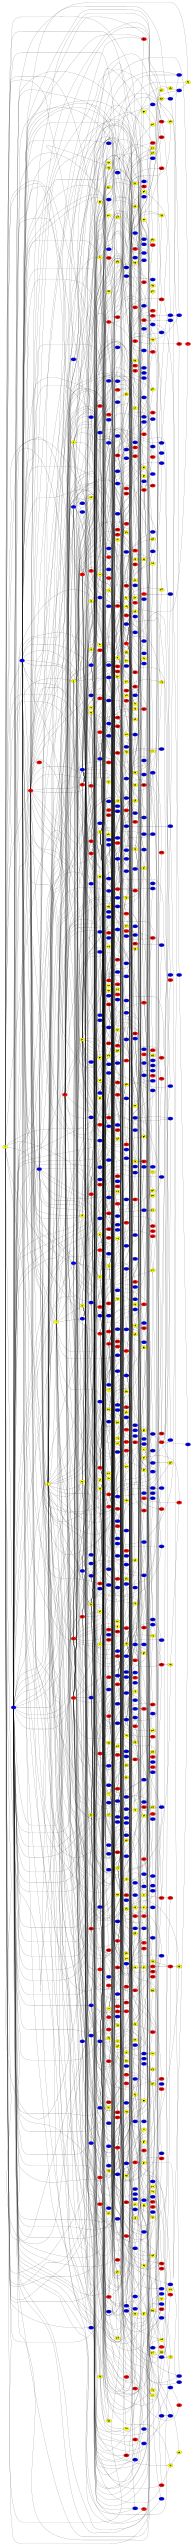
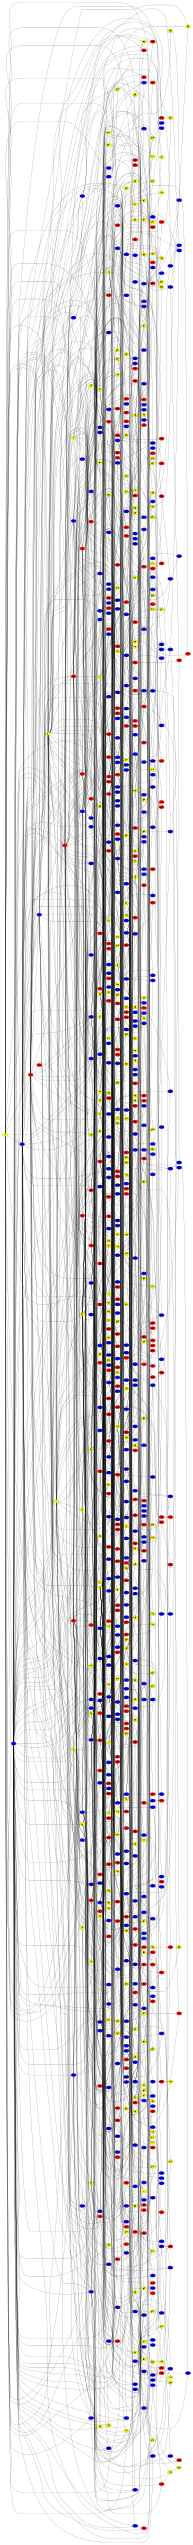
none -> (126, 1640)
